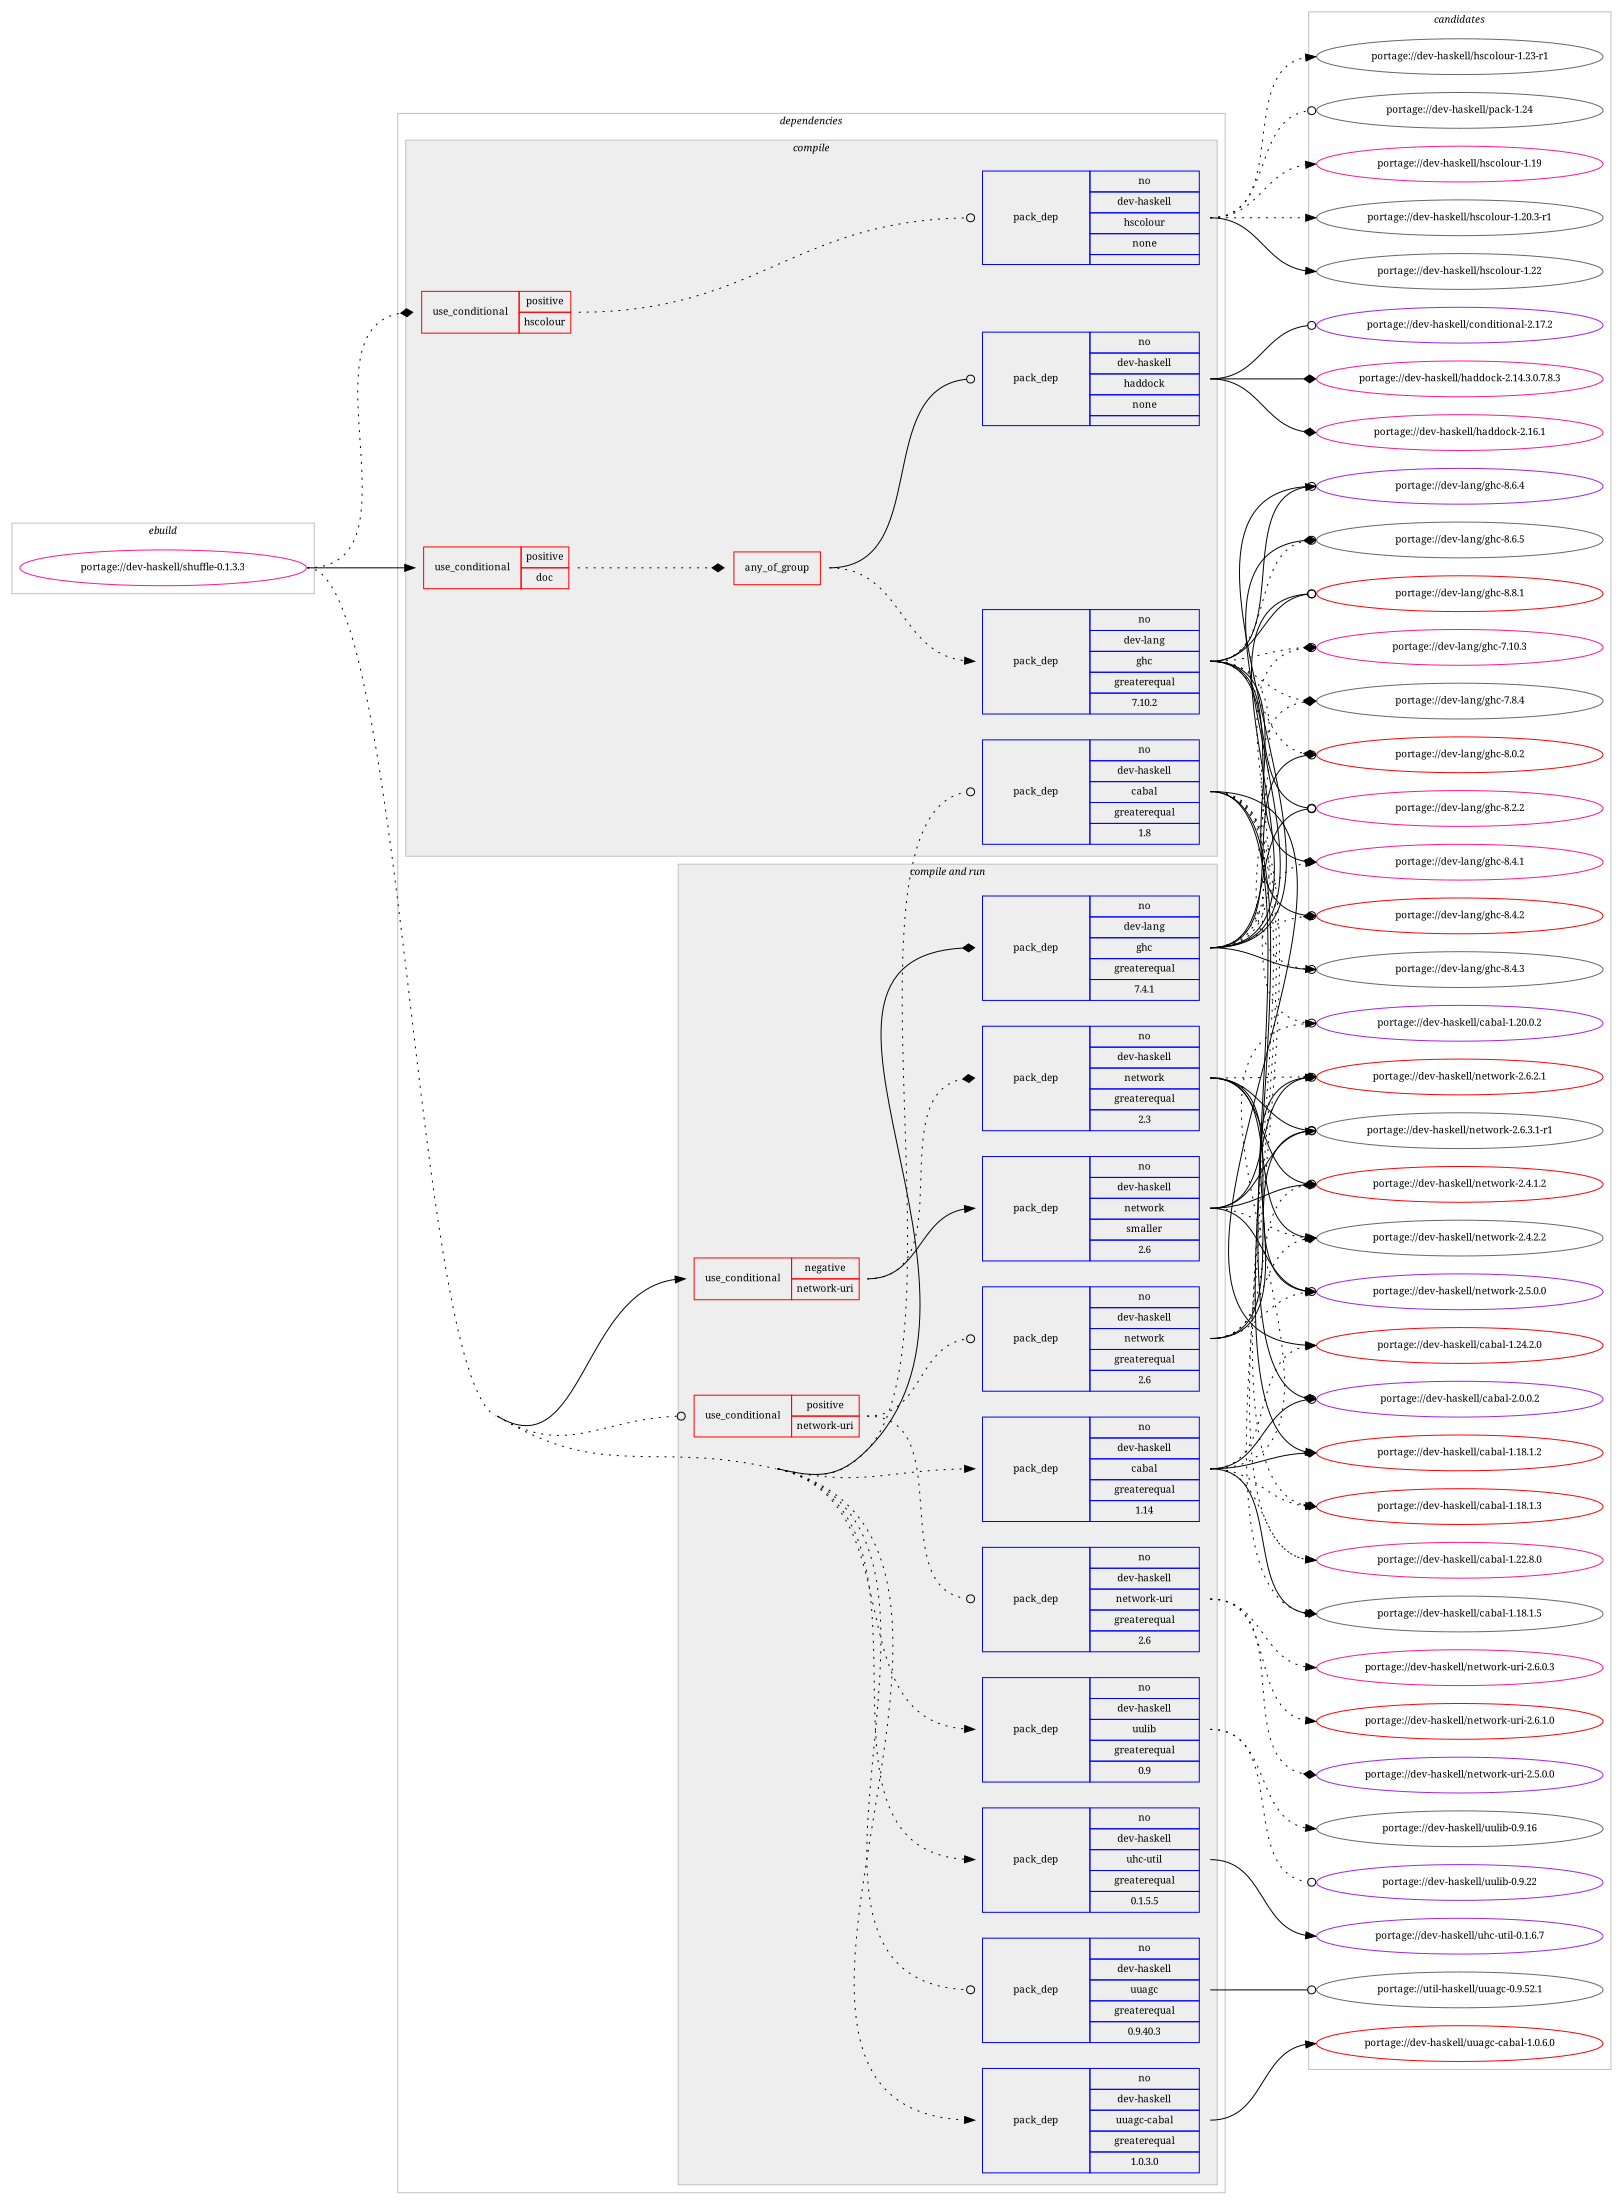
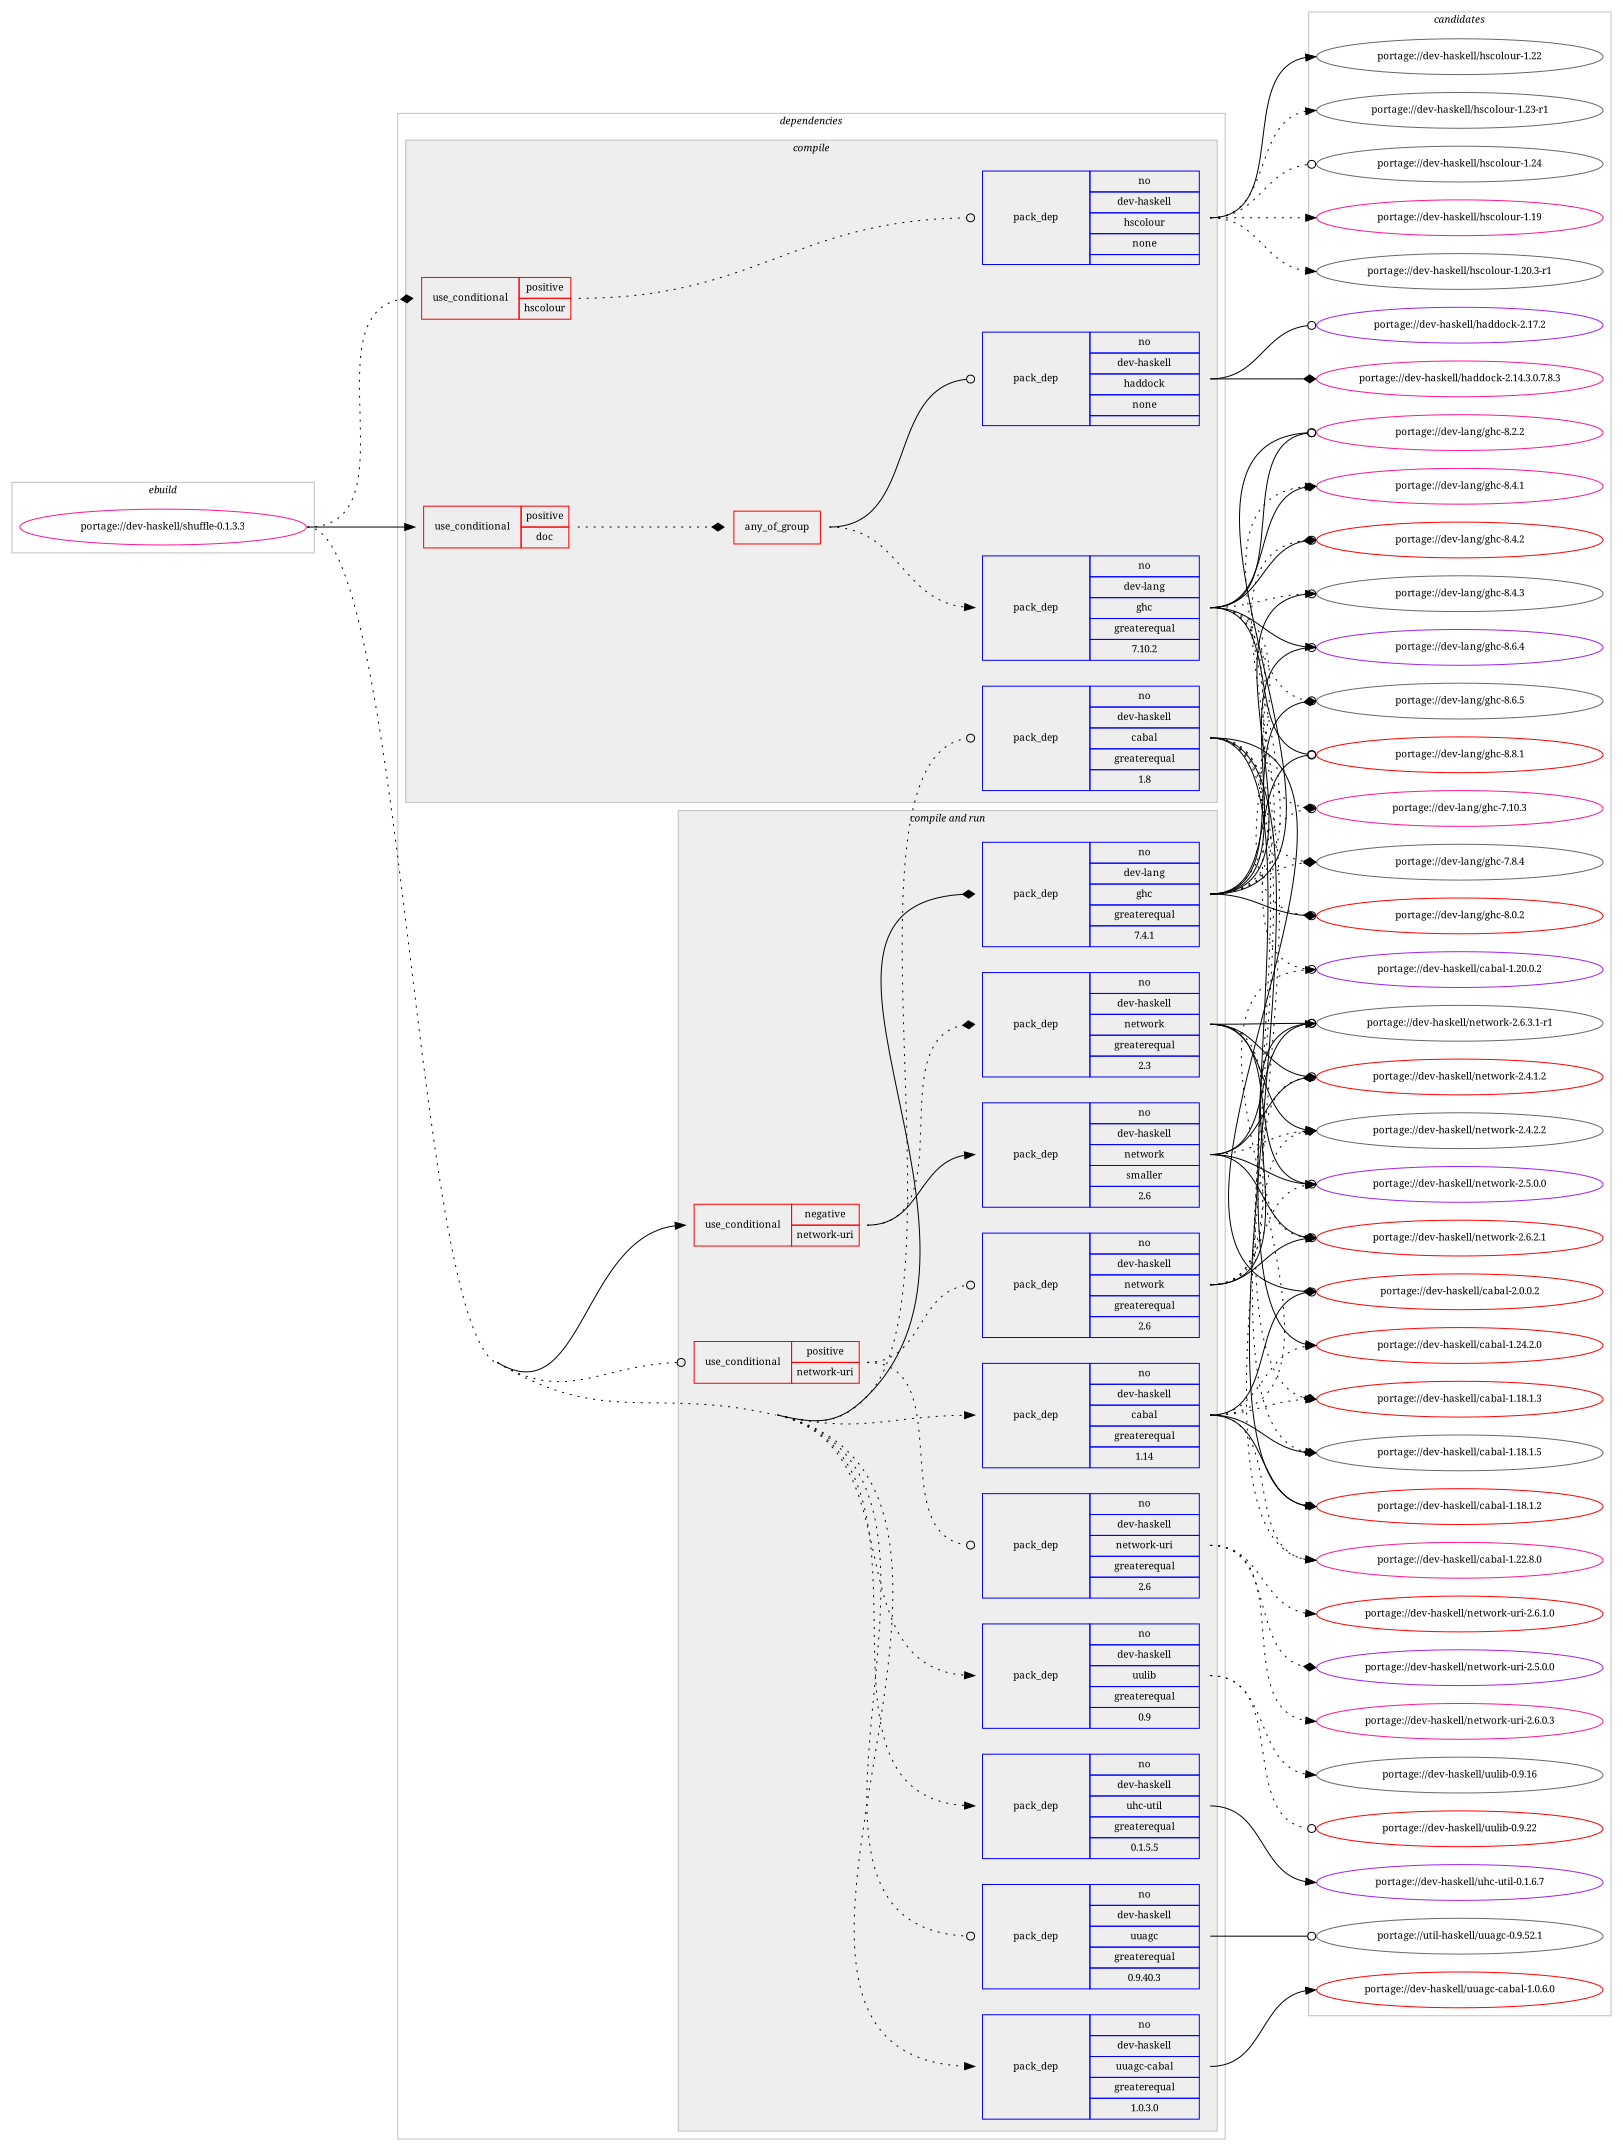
(1460, 110) -> (1460, 164)
(1460, 325) -> (1460, 325)
(1460, 433) -> none
(1460, 1399) -> (1460, 1292)
(1460, 1882) -> (1460, 1829)
